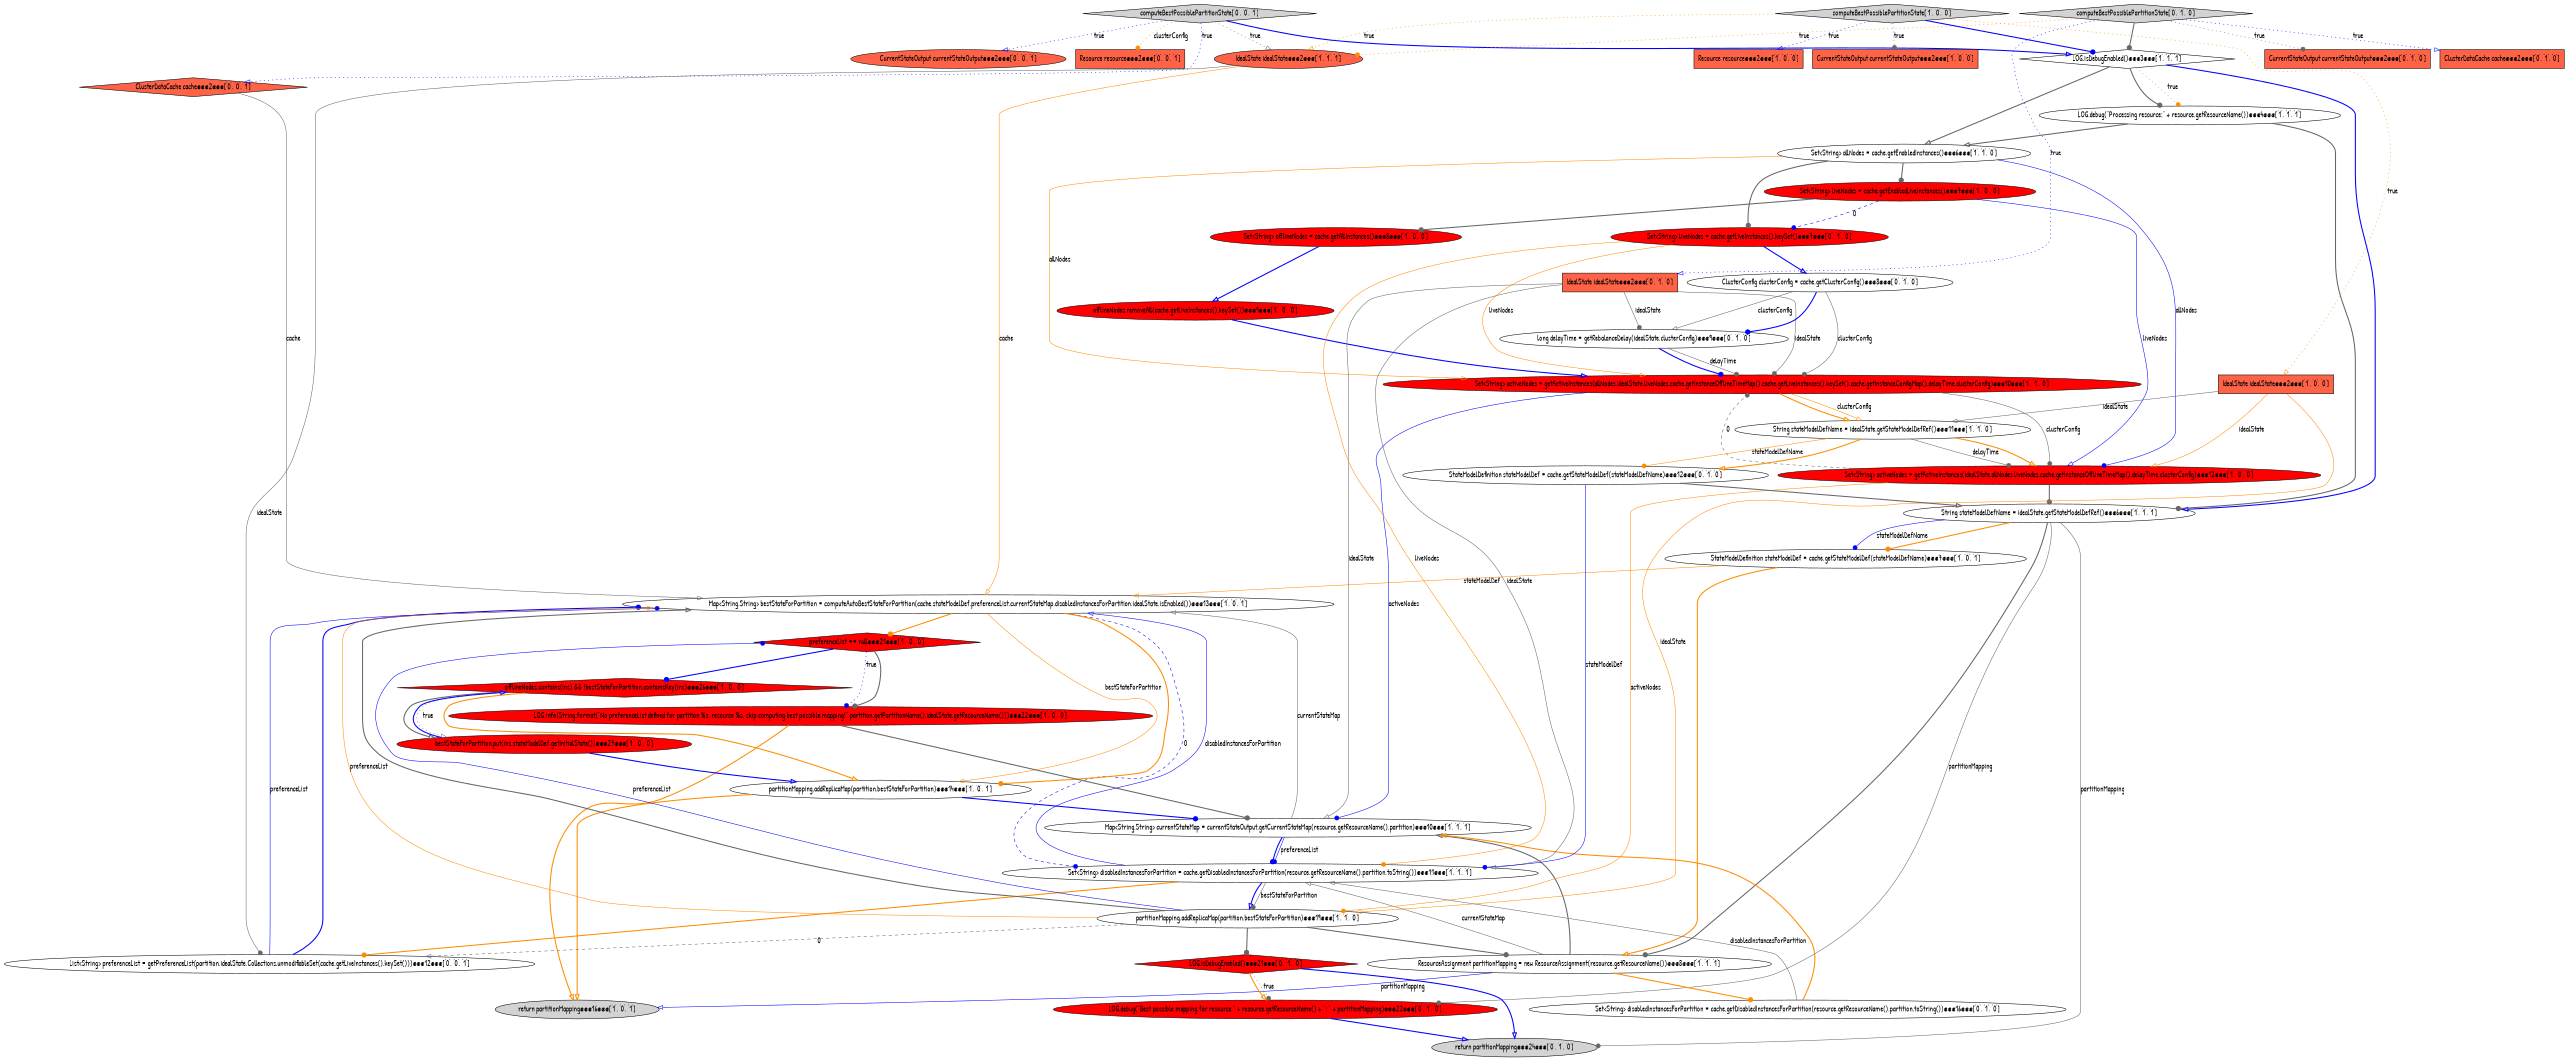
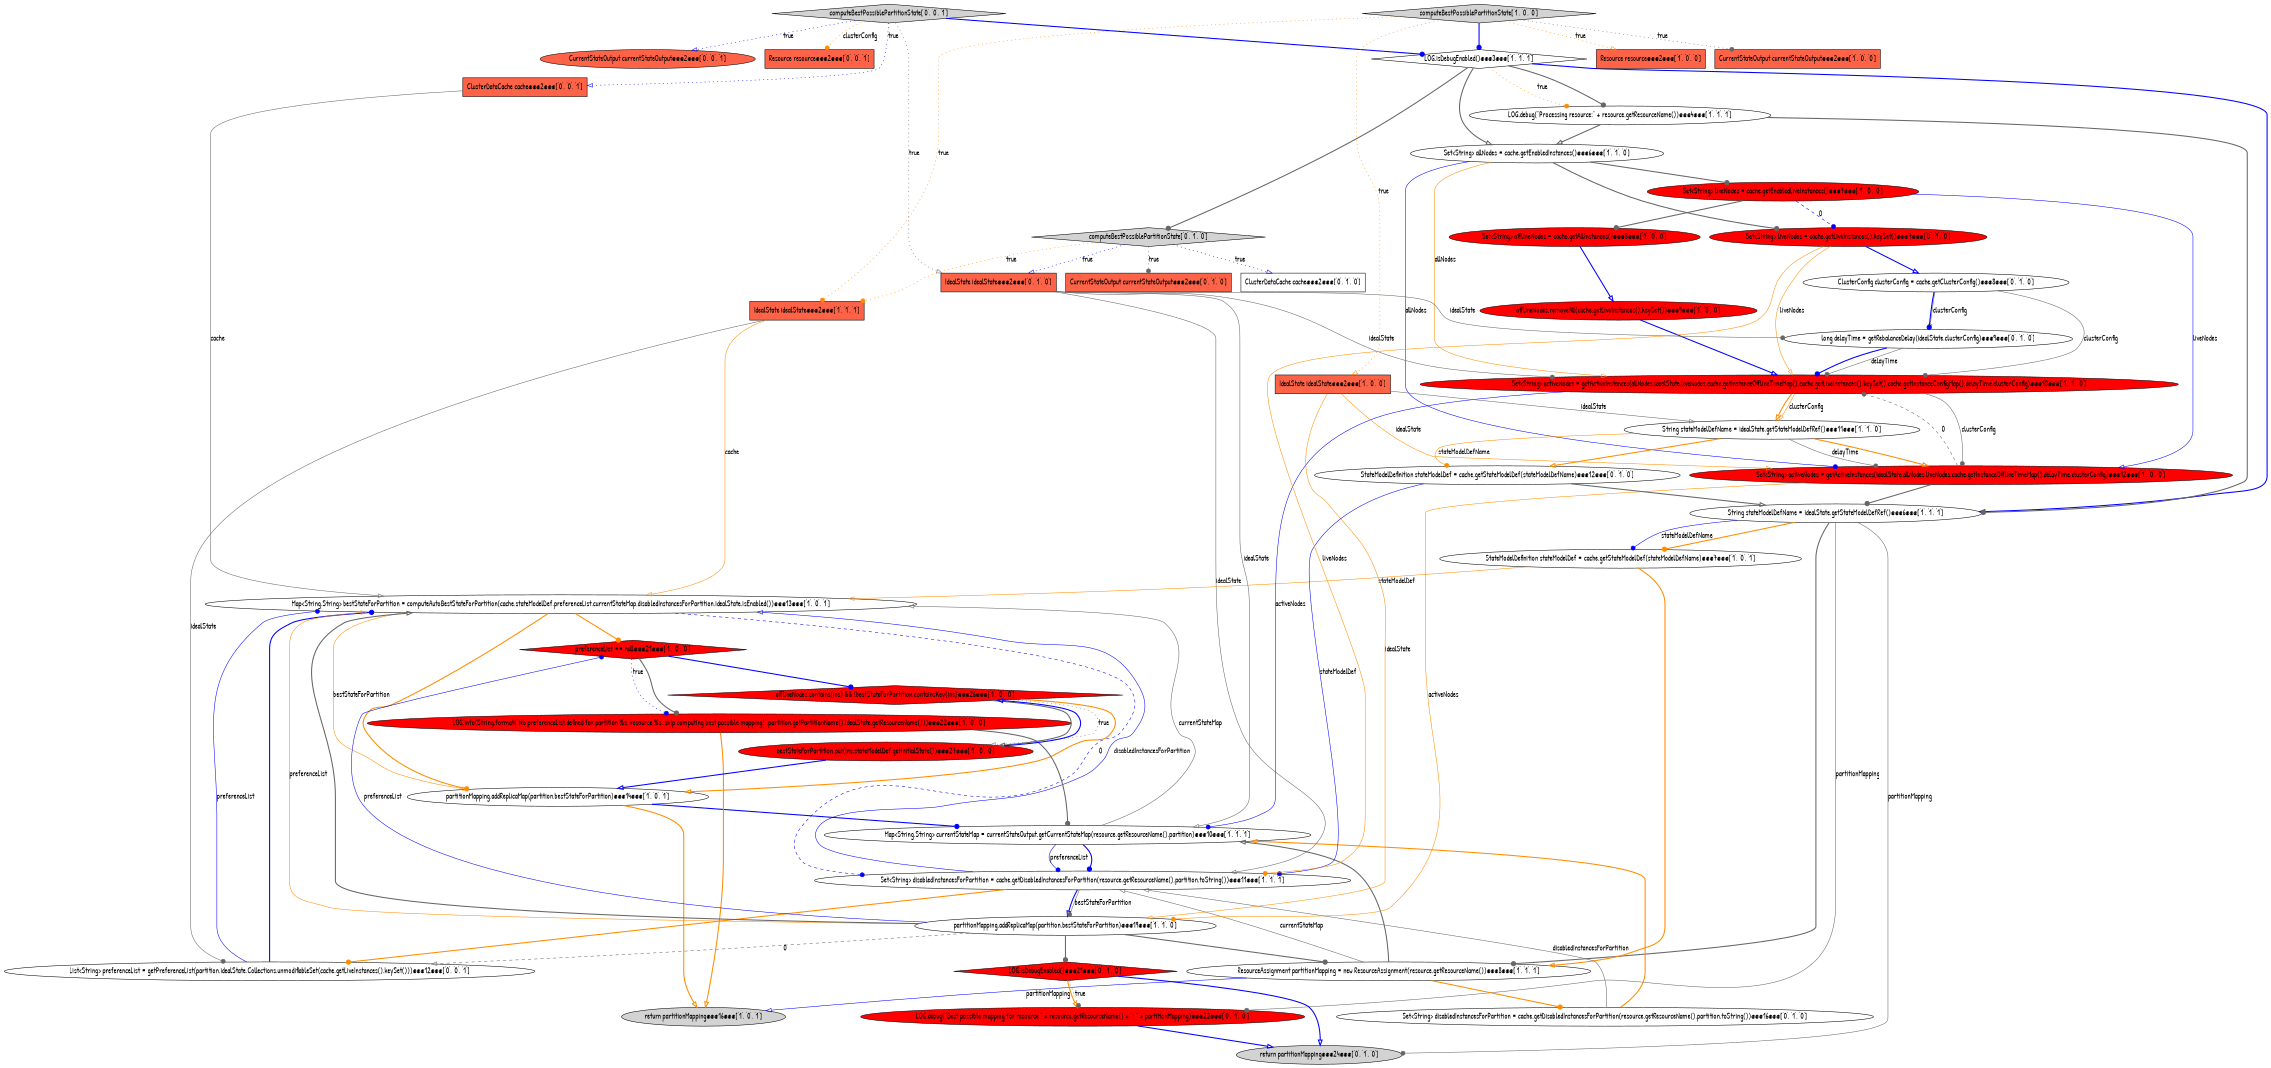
(1545, 18) -> (1026, 39)
(2132, 32) -> (1324, 156)
(1241, 35) -> (909, 152)
(1826, 35) -> (1558, 35)
(1645, 49) -> (1183, 36)
(1288, 59) -> (807, 311)
(2502, 59) -> (1303, 283)
(193, 87) -> (525, 87)
